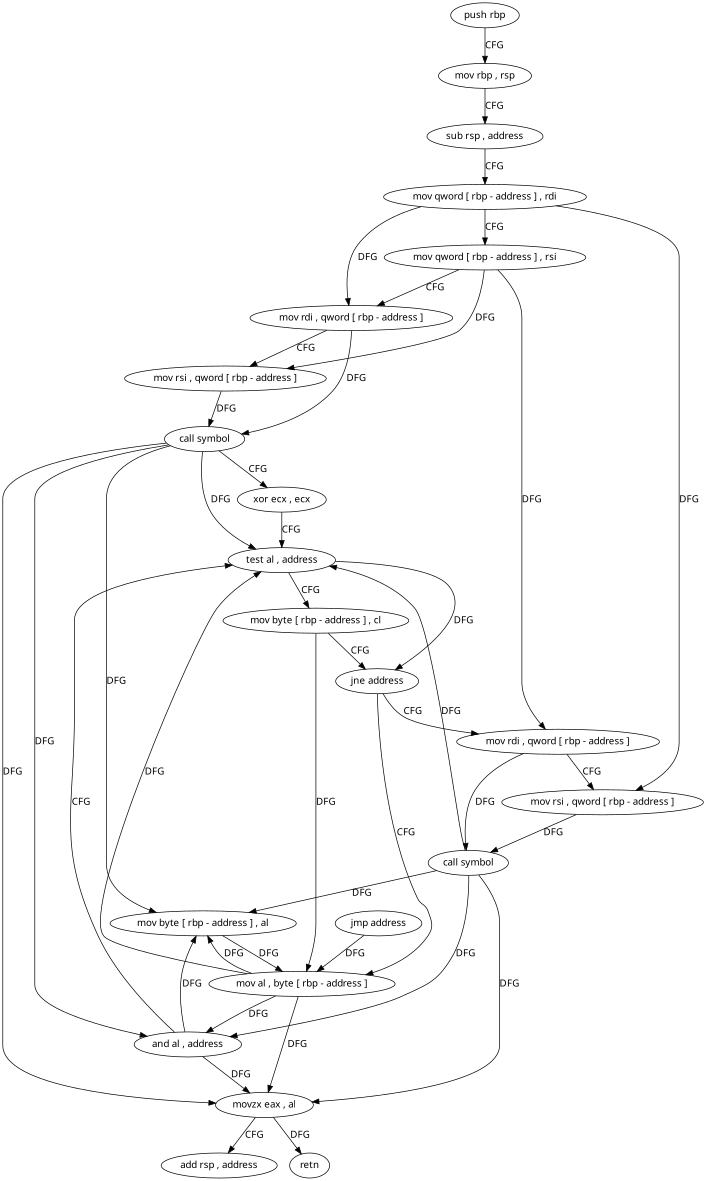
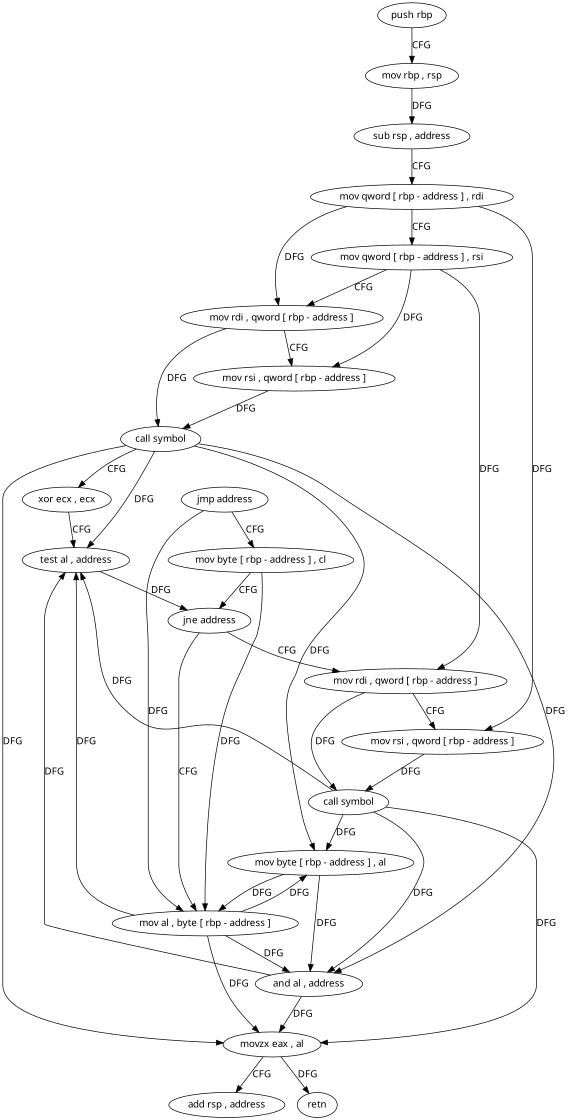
(495, 106) -> (422, 106)
(297, 587) -> (241, 527)
(81, 802) -> (55, 772)
(181, 986) -> (315, 920)
